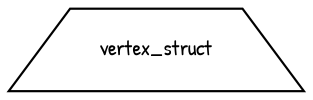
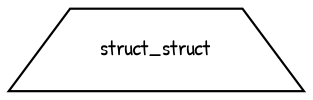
(156, 50) -> (156, 50)
